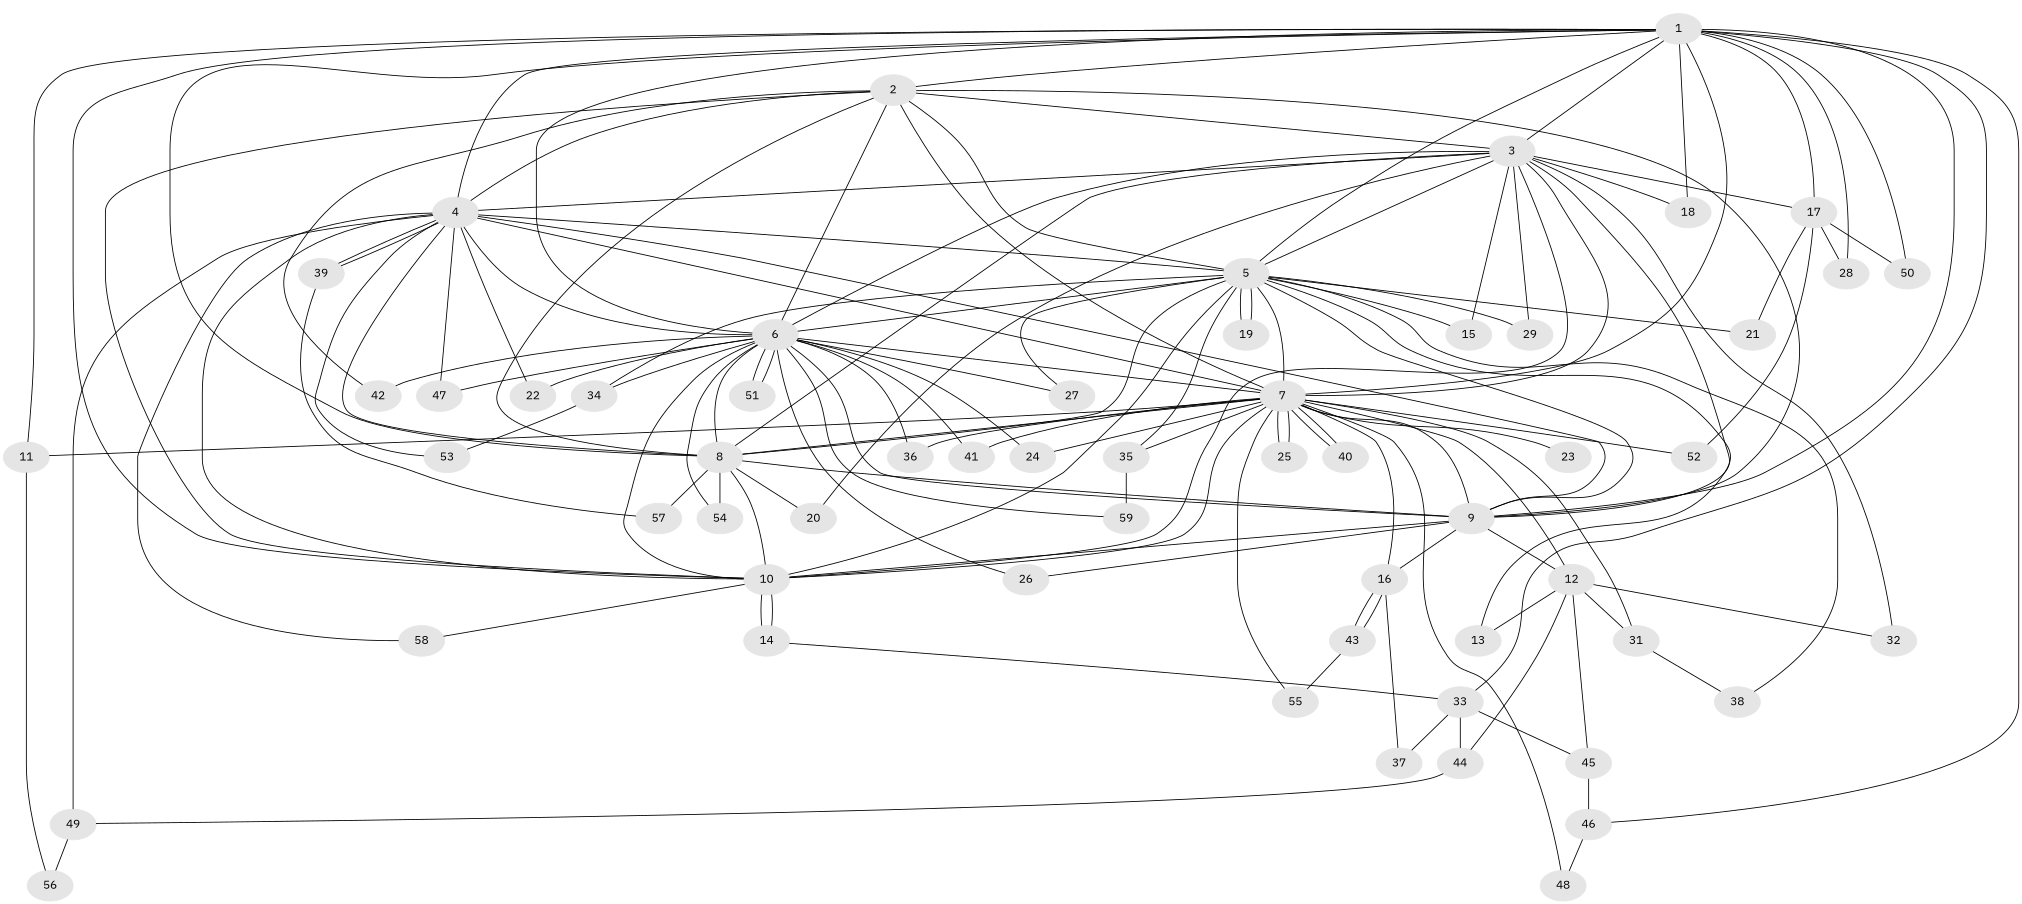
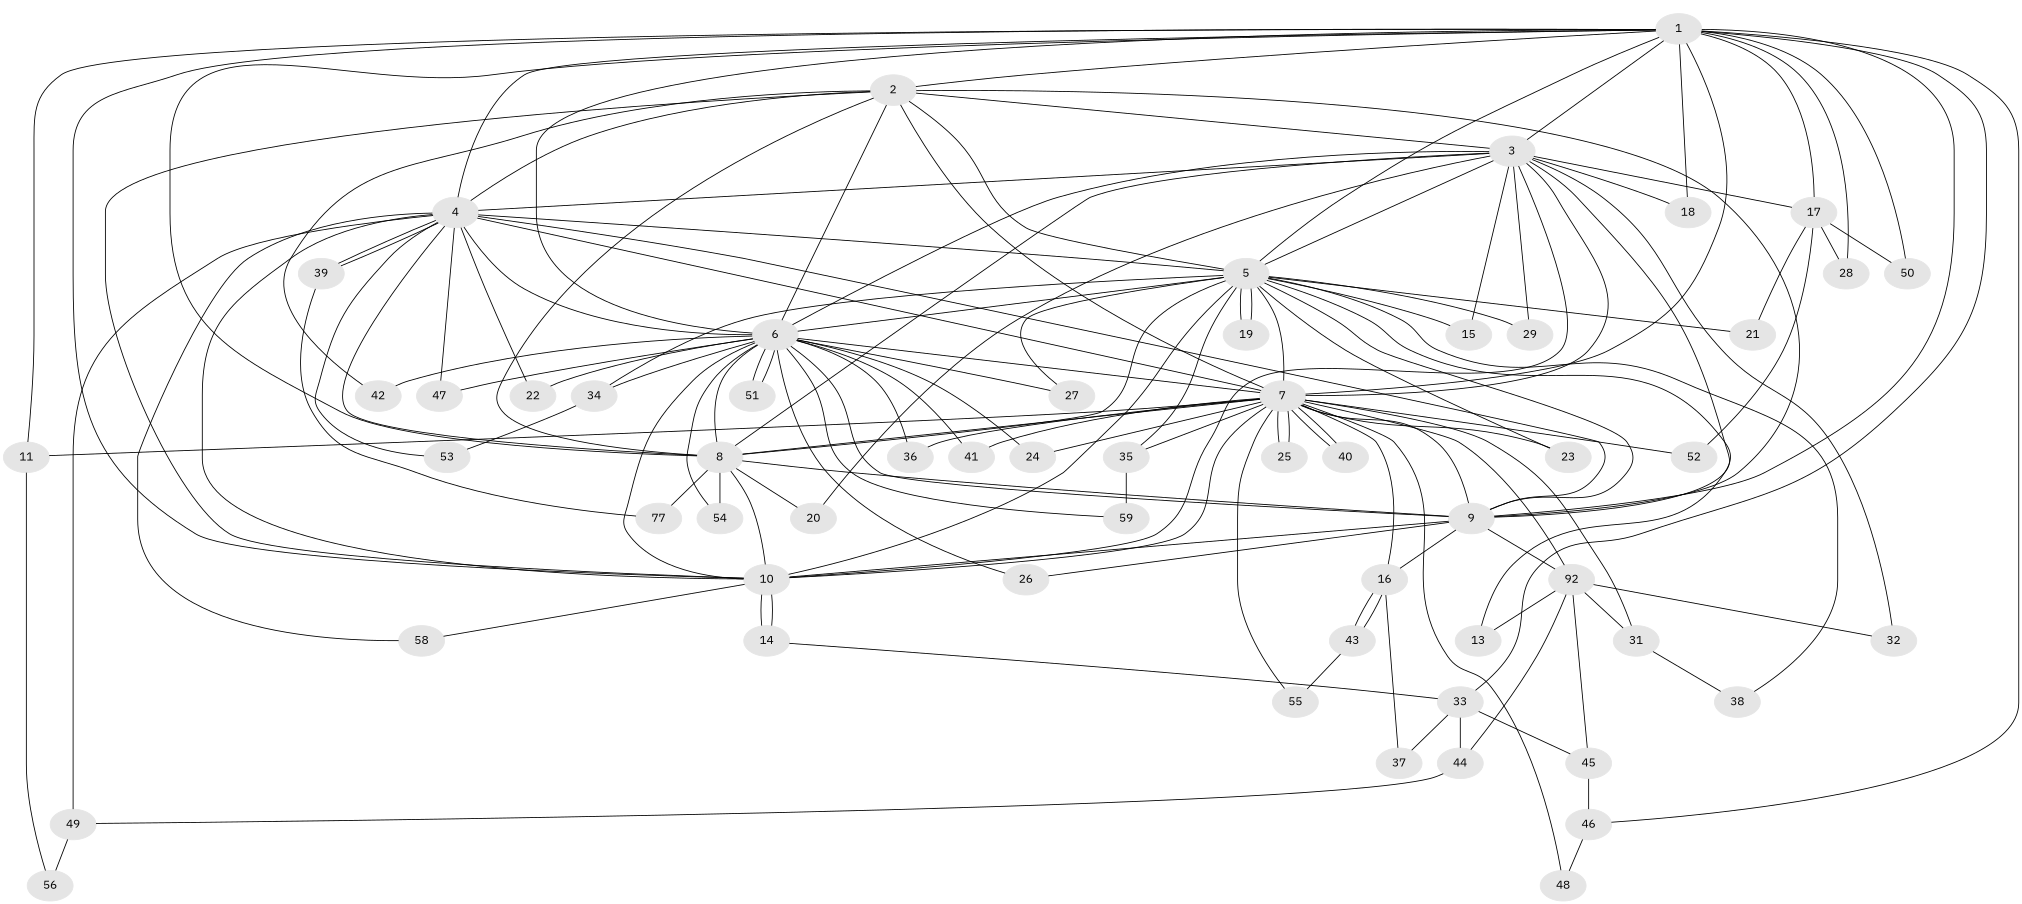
none -> (1398, 378)
(659, 518) -> (659, 518)
(1572, 580) -> (1572, 580)
